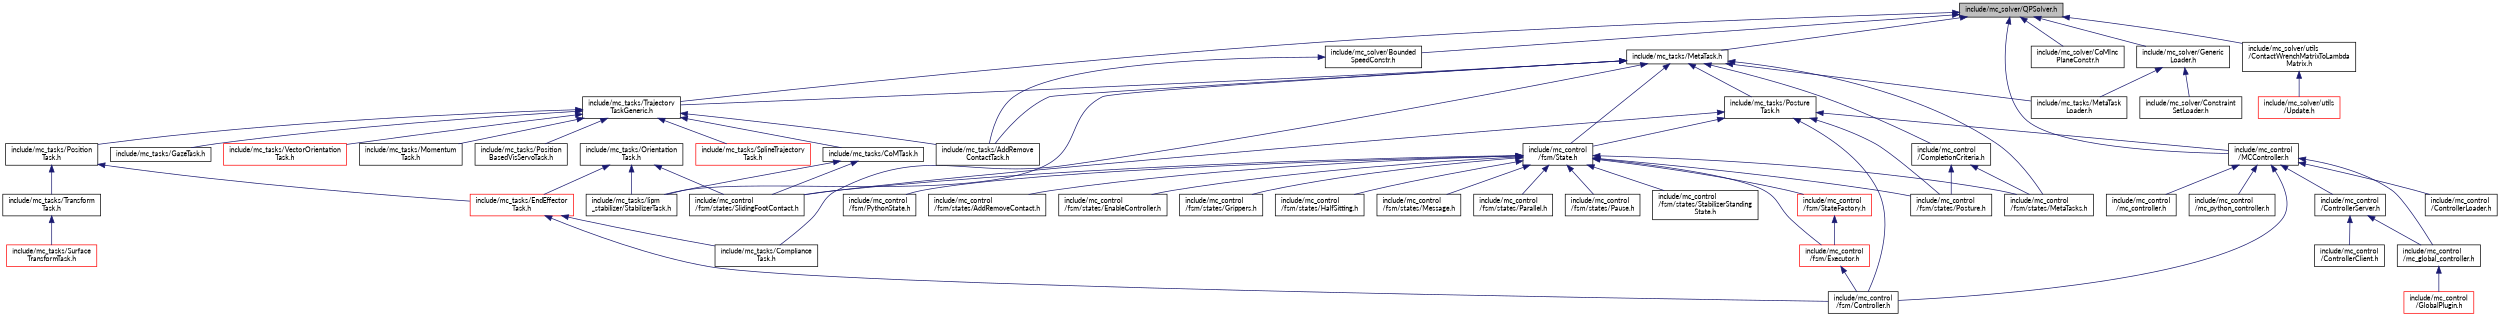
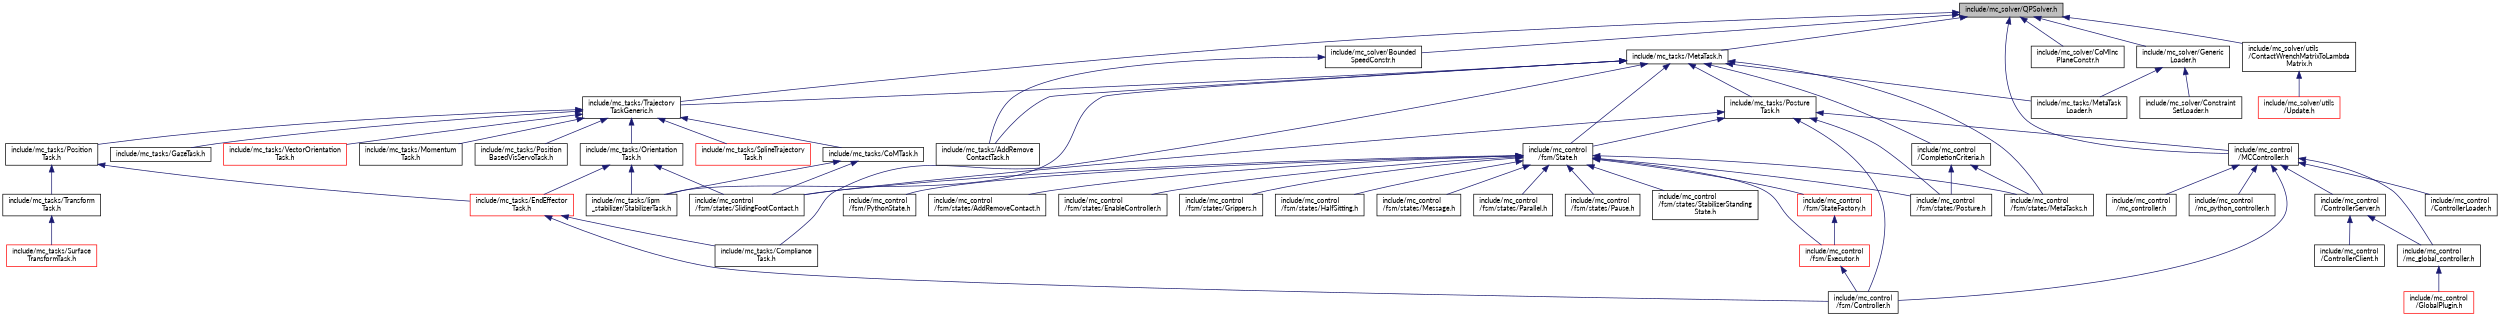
(812, 128) -> (632, 135)
